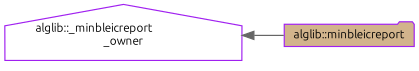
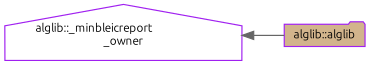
(349, 35) -> (325, 35)
